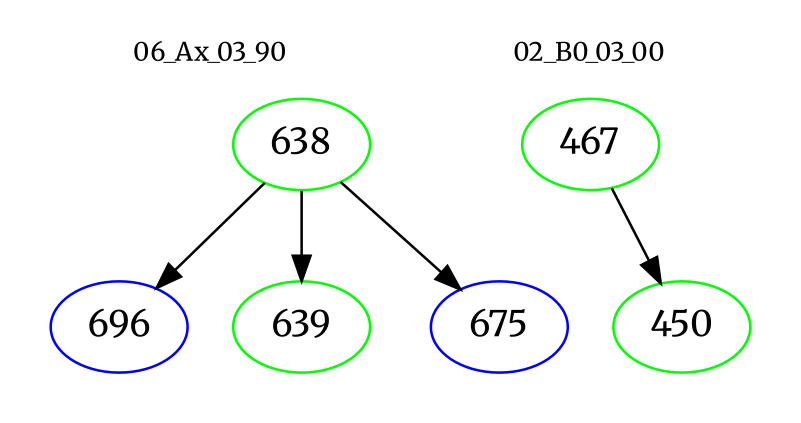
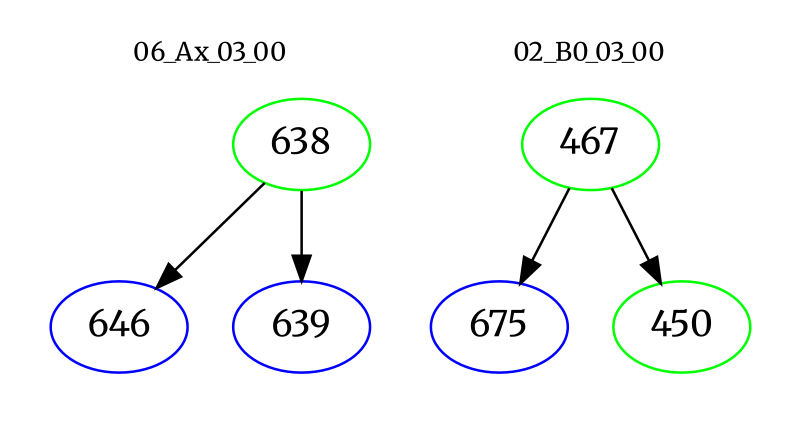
(210, 54) -> (210, 54)
(373, 211) -> (551, 224)
(119, 327) -> (119, 327)
(302, 327) -> (302, 327)
